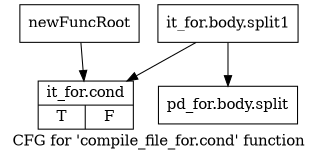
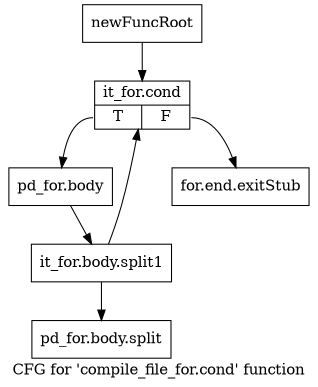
none -> (61, 187)
none -> (241, 187)
